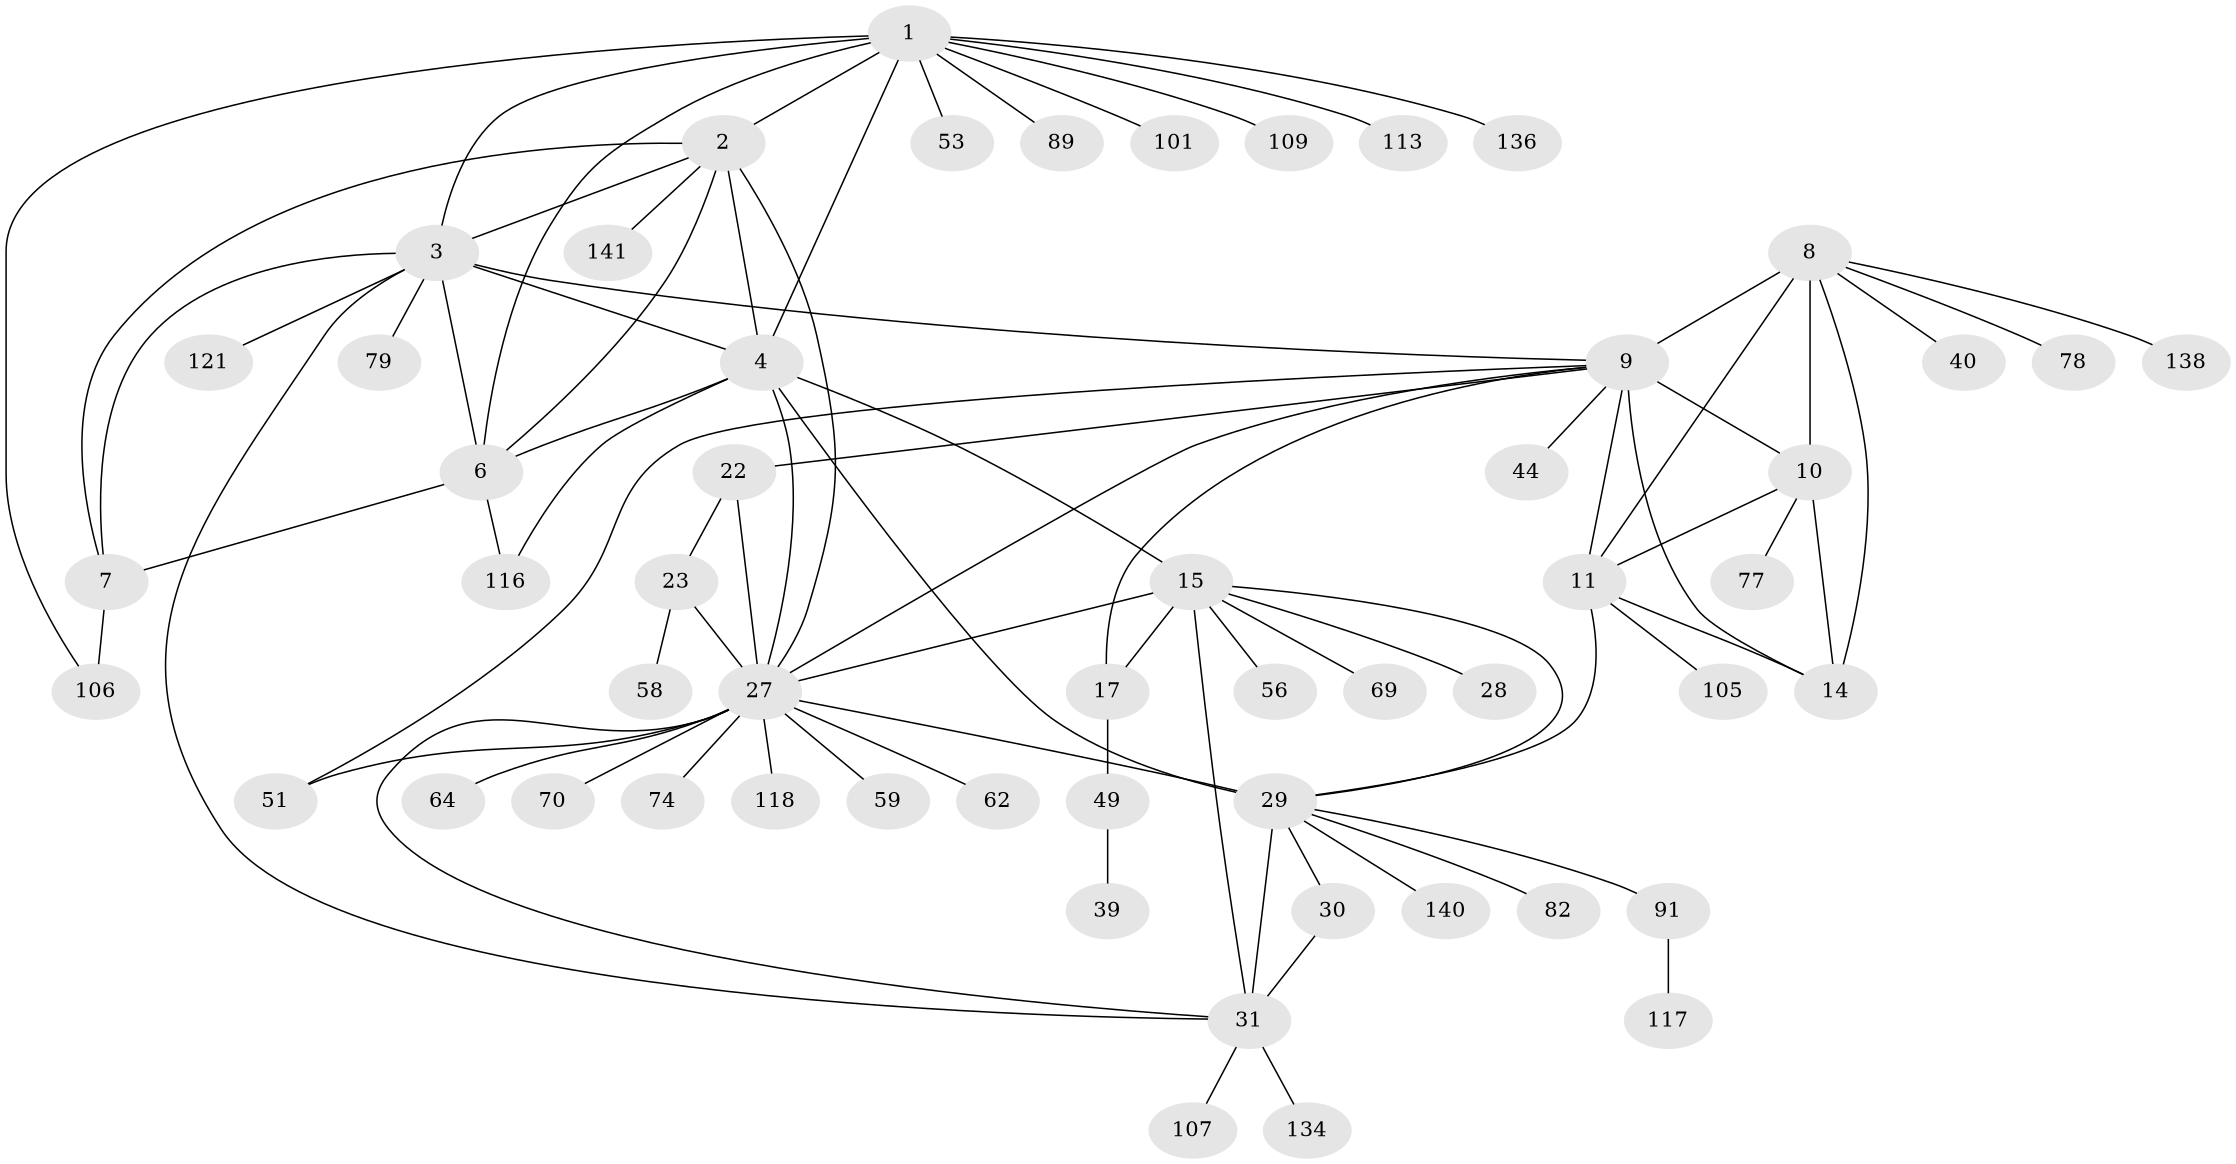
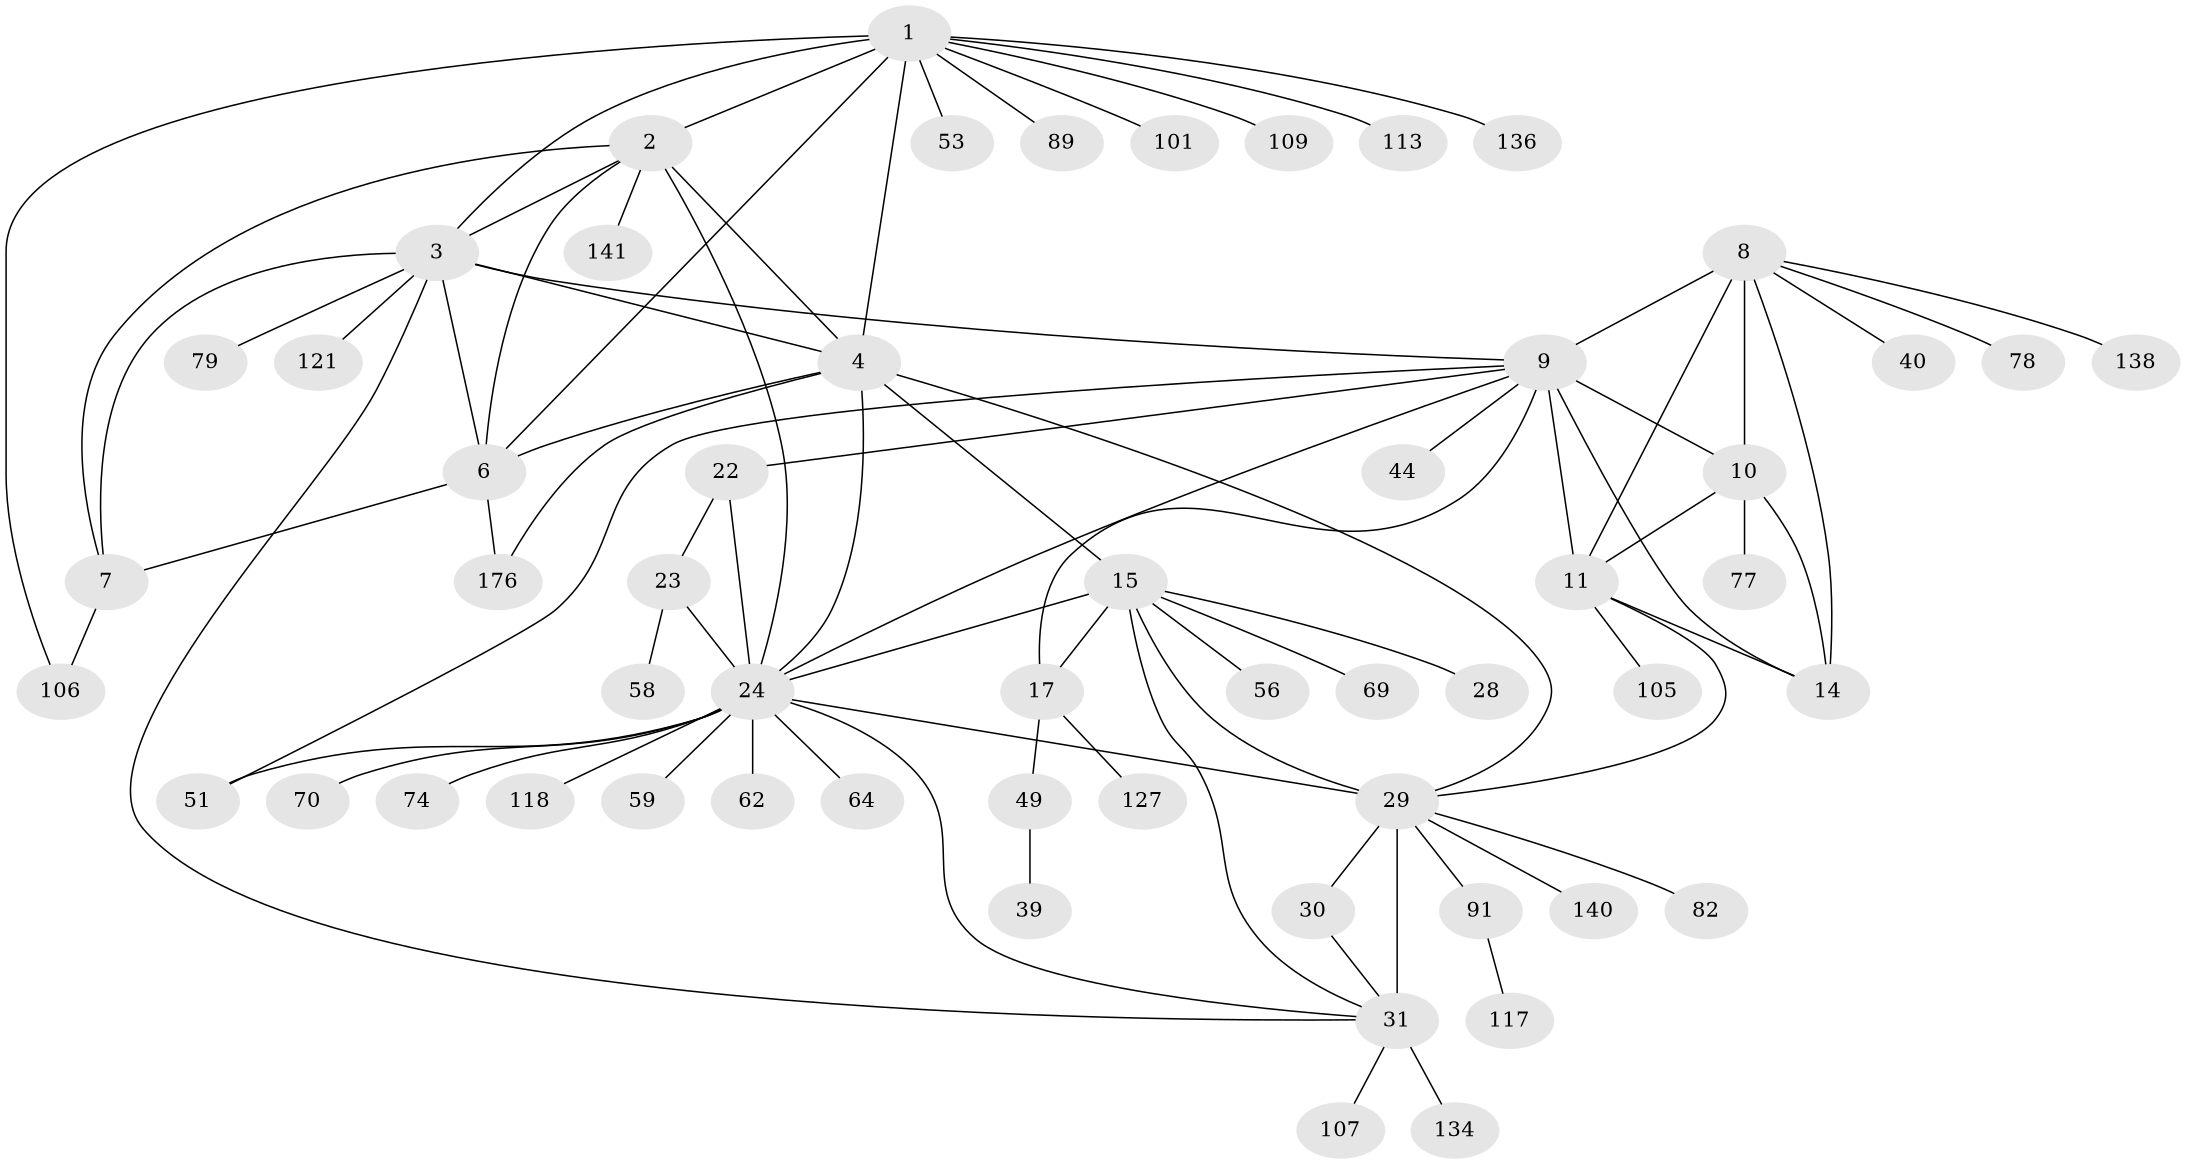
(506, 582) -> (498, 582)
(760, 692) -> (753, 692)
none -> (1143, 801)
